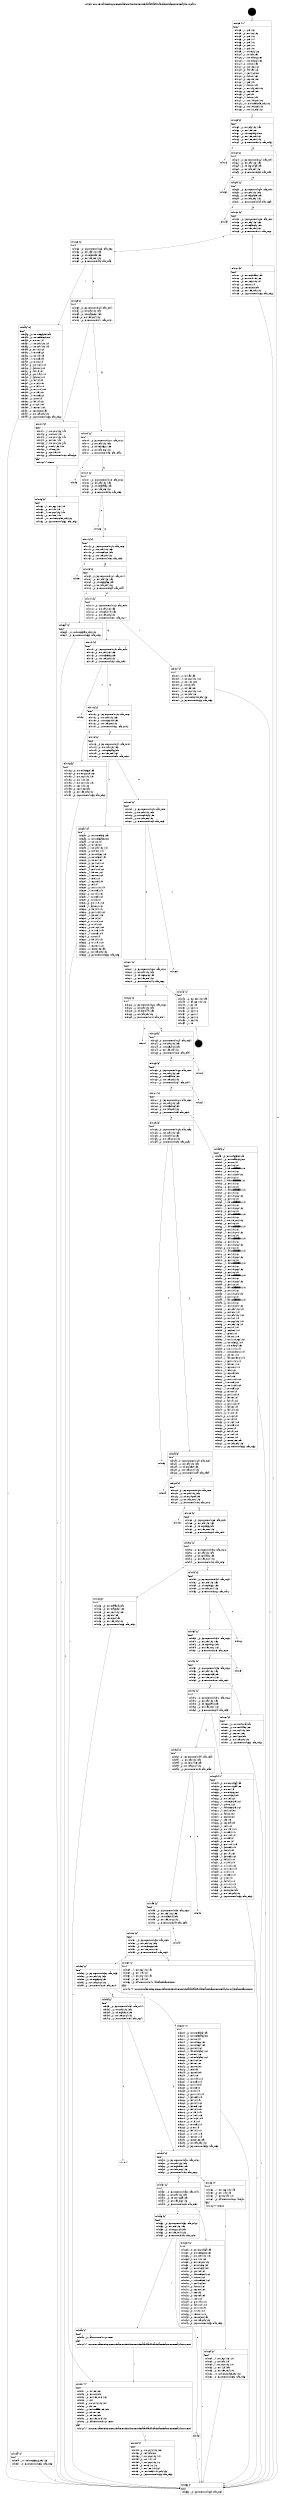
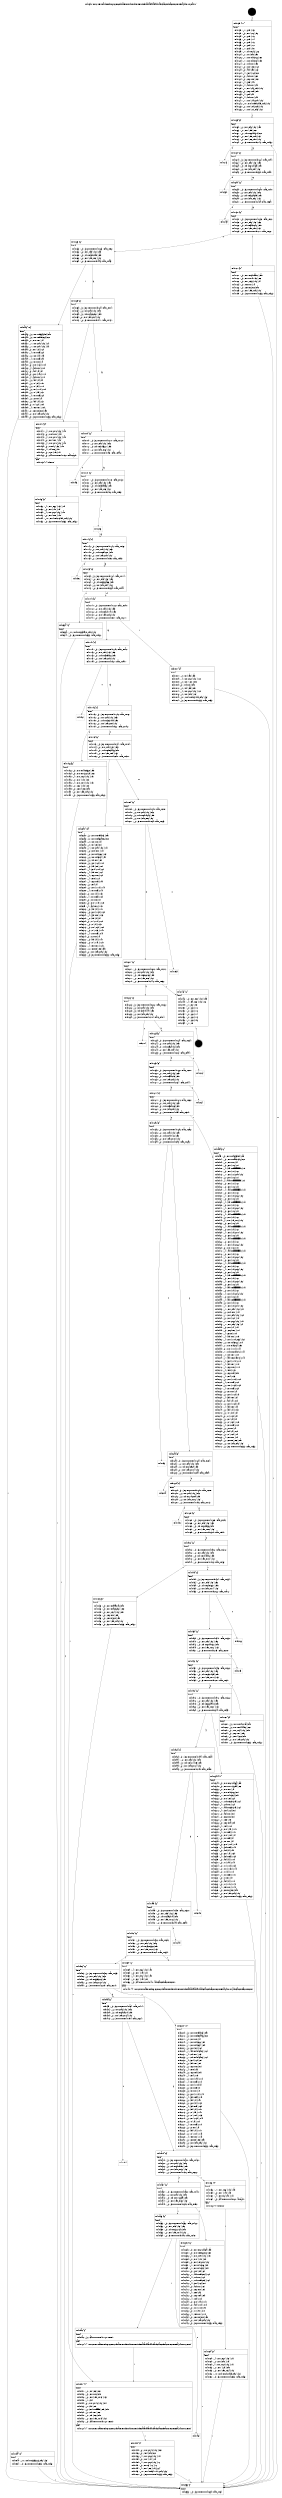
(103, 516) -> (99, 534)
(197, 2460) -> (182, 2477)
